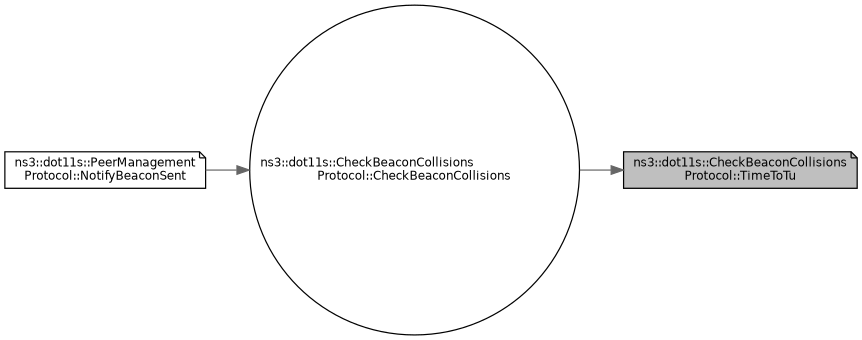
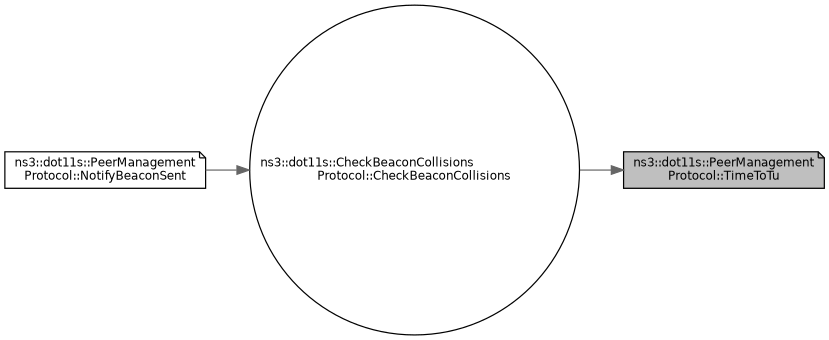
(740, 170) -> (724, 170)
